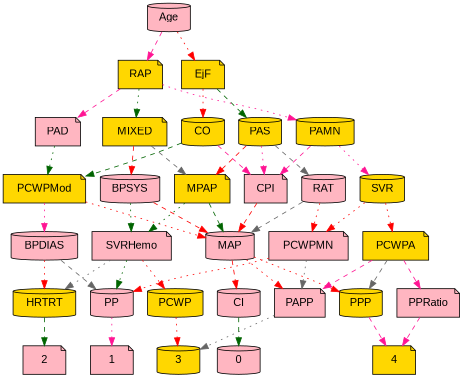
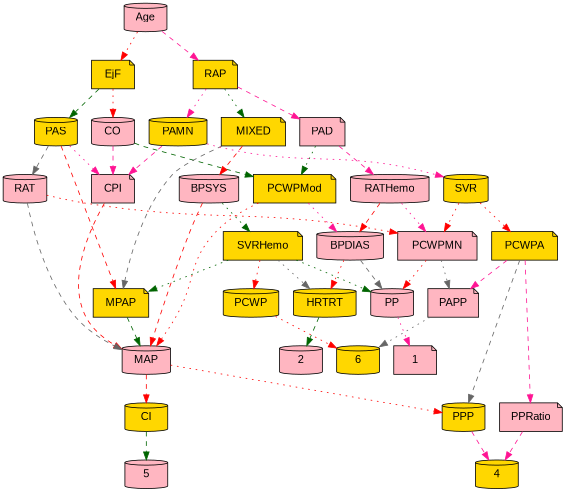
(203, 132) -> (113, 132)
none -> (390, 189)
(168, 217) -> (199, 271)
(132, 246) -> (263, 246)
(261, 272) -> none
(239, 303) -> (146, 417)
(44, 360) -> (301, 360)
(178, 360) -> (358, 360)
(239, 360) -> (146, 474)
(394, 360) -> (497, 474)
